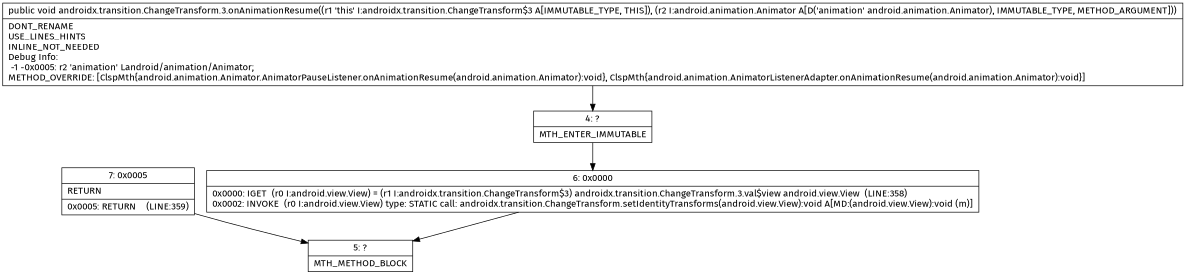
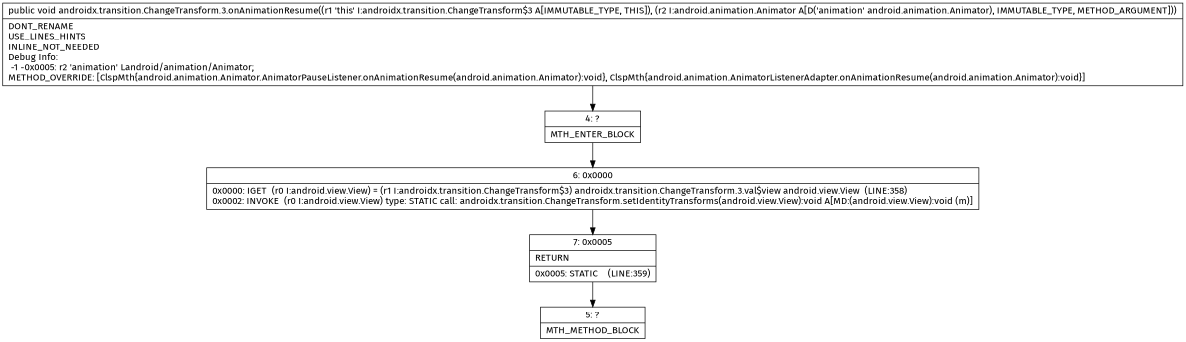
(593, 134) -> (593, 134)
(128, 207) -> (593, 274)
(469, 226) -> (593, 219)
